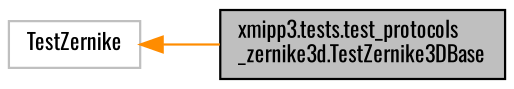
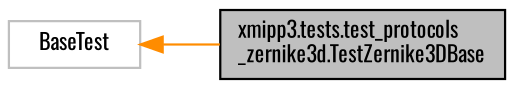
(75, 44) -> (75, 44)
